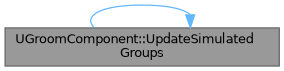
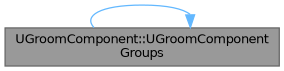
(142, 47) -> (142, 47)
